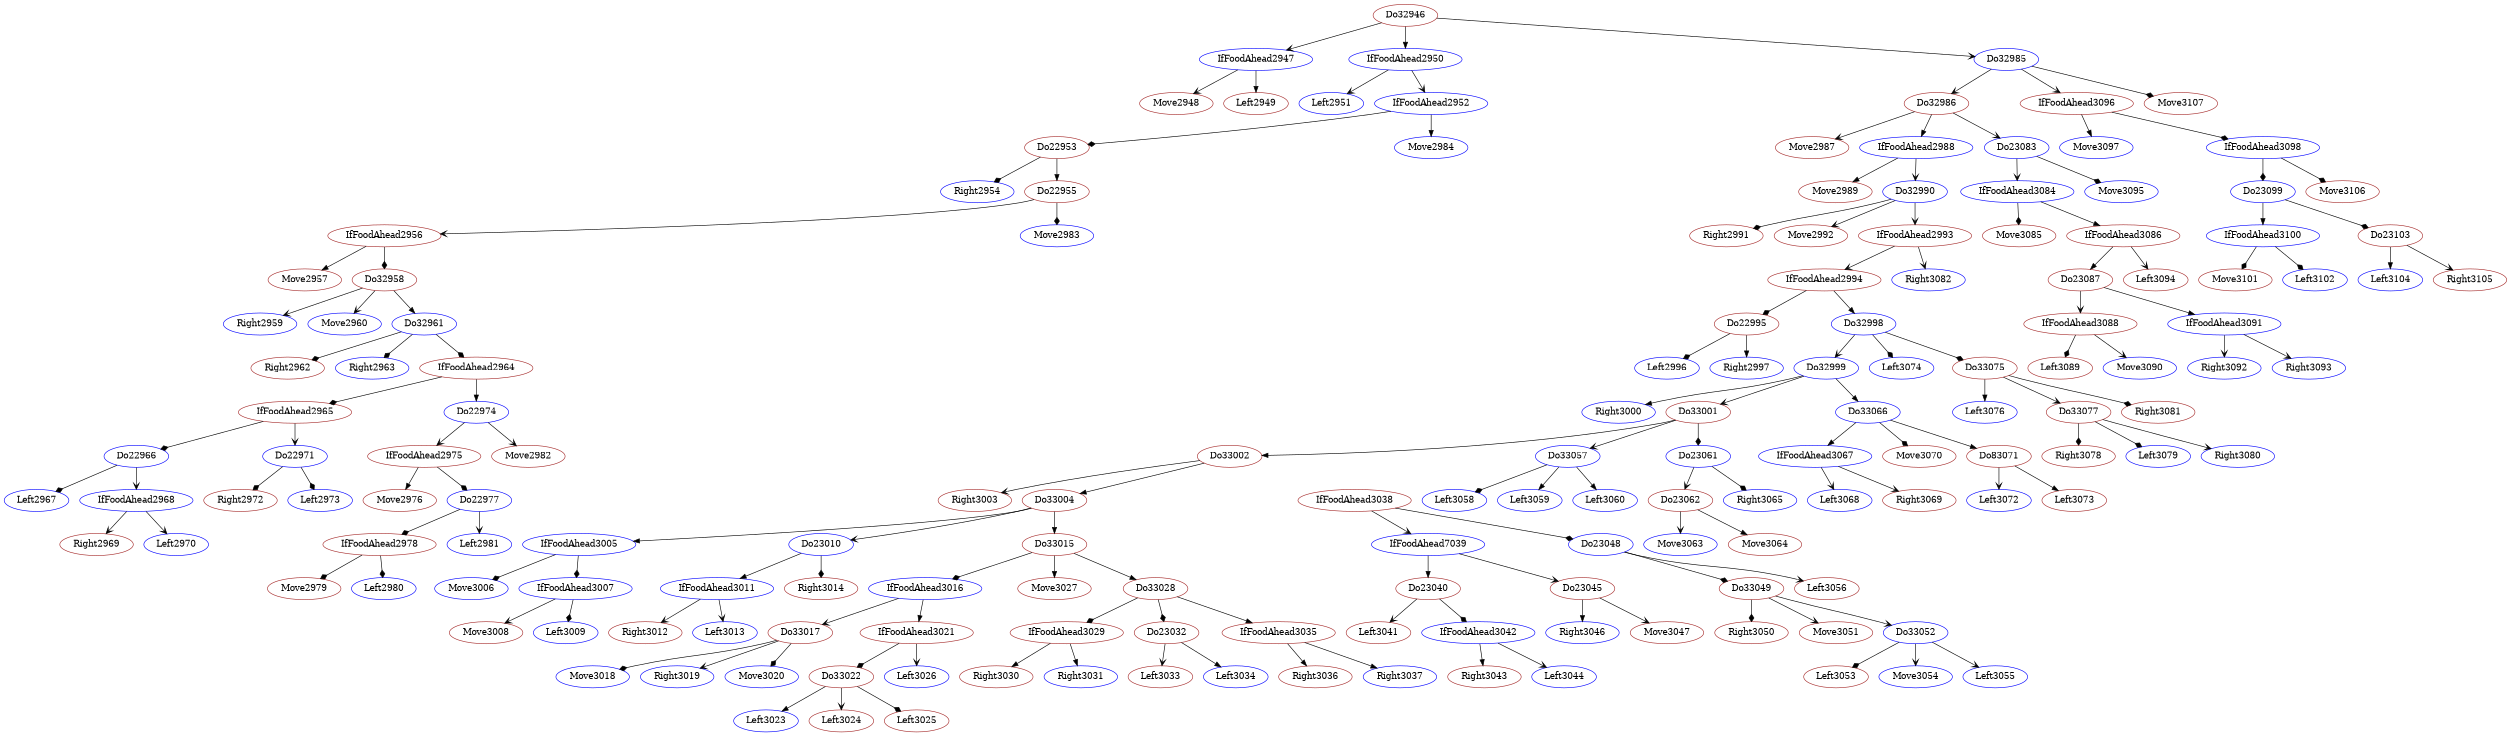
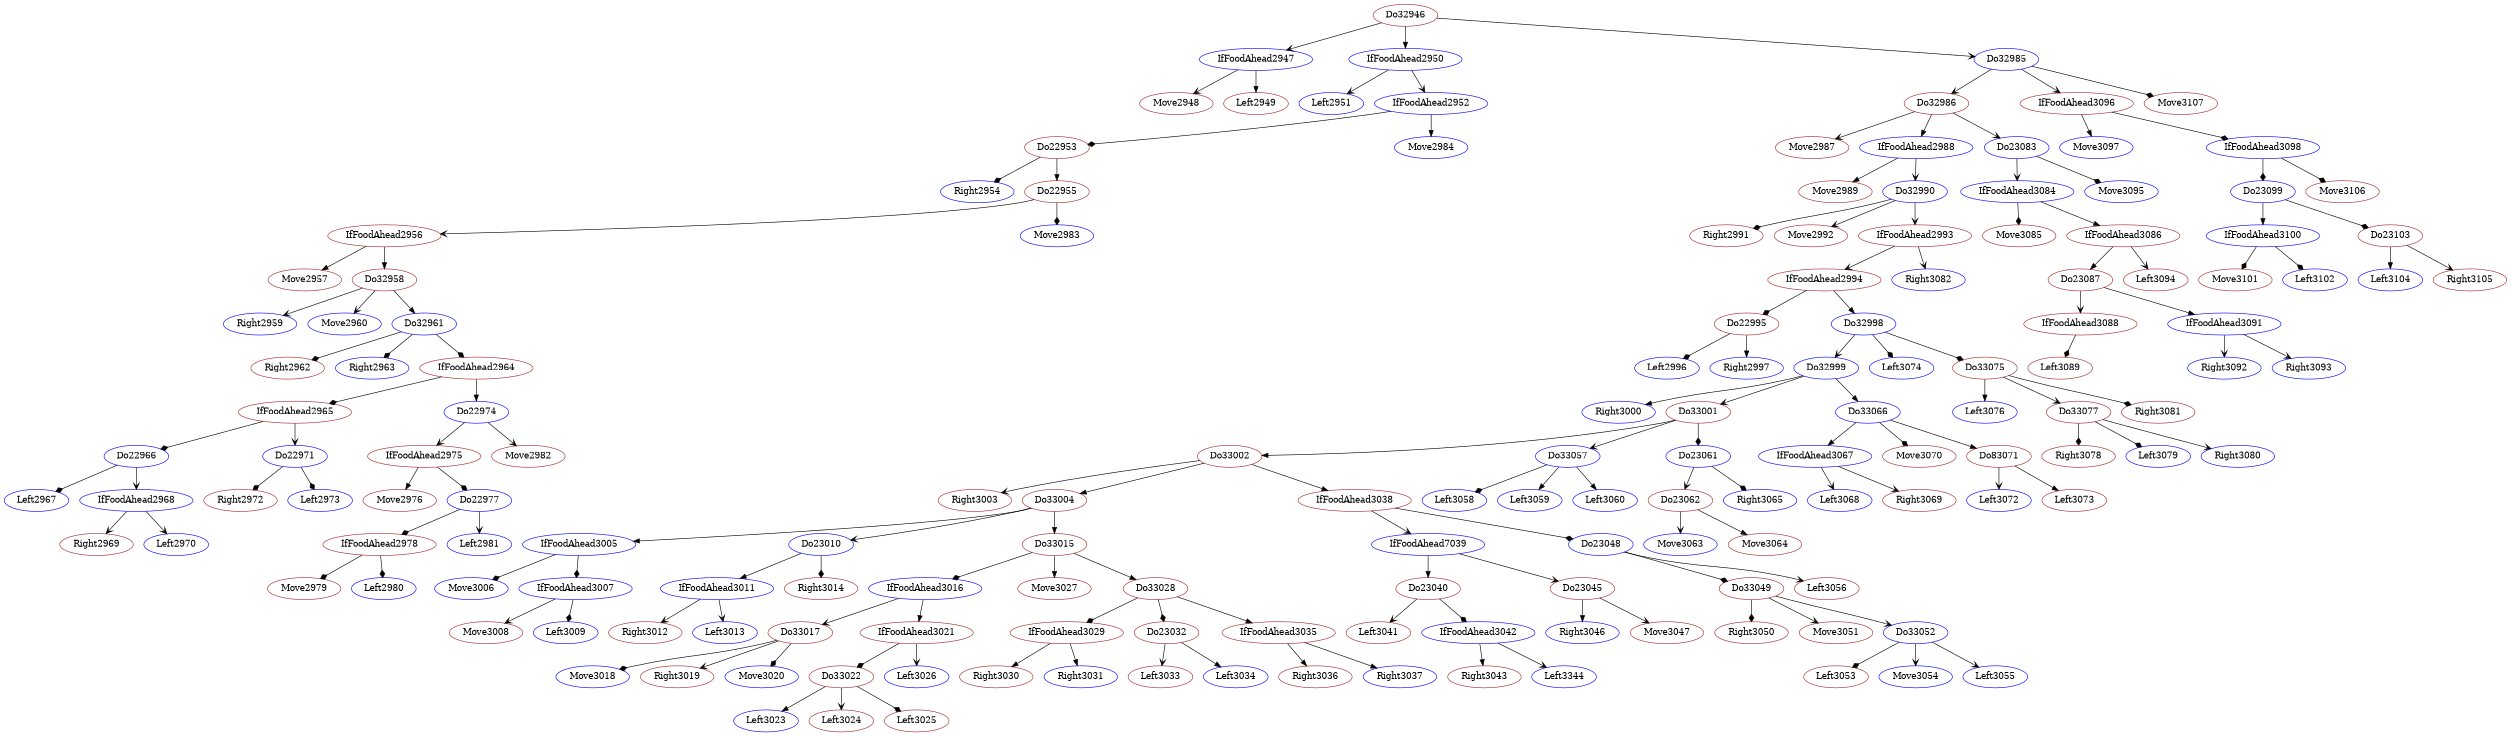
(384, 255) -> (384, 255)
(2140, 368) -> none
none -> (1287, 477)
(677, 677) -> (677, 677)
(1564, 677) -> (1564, 677)
